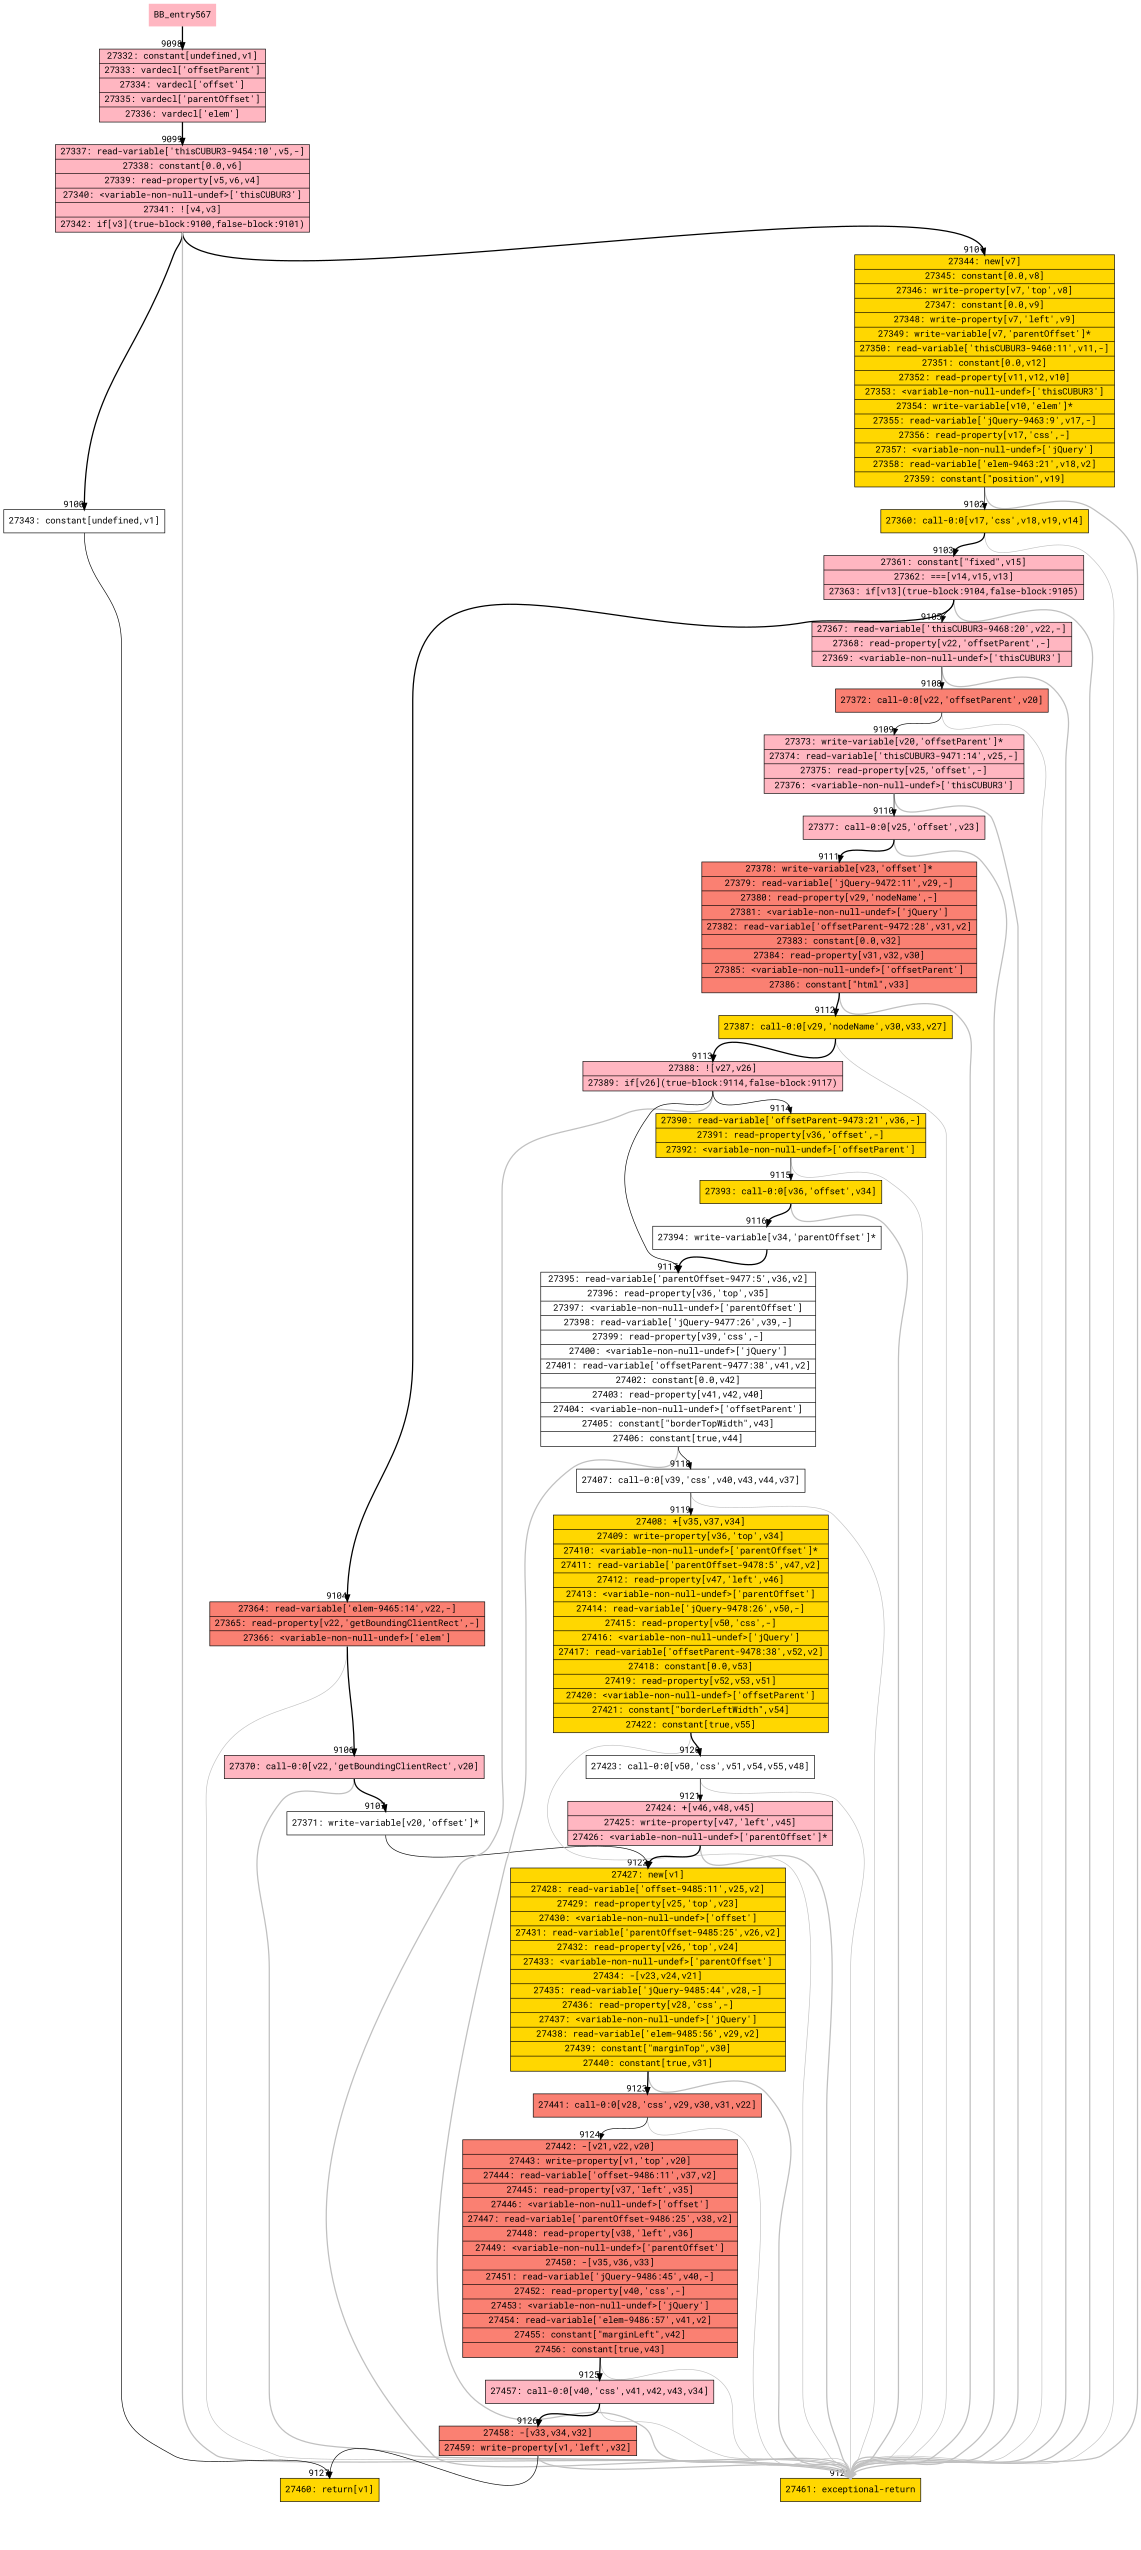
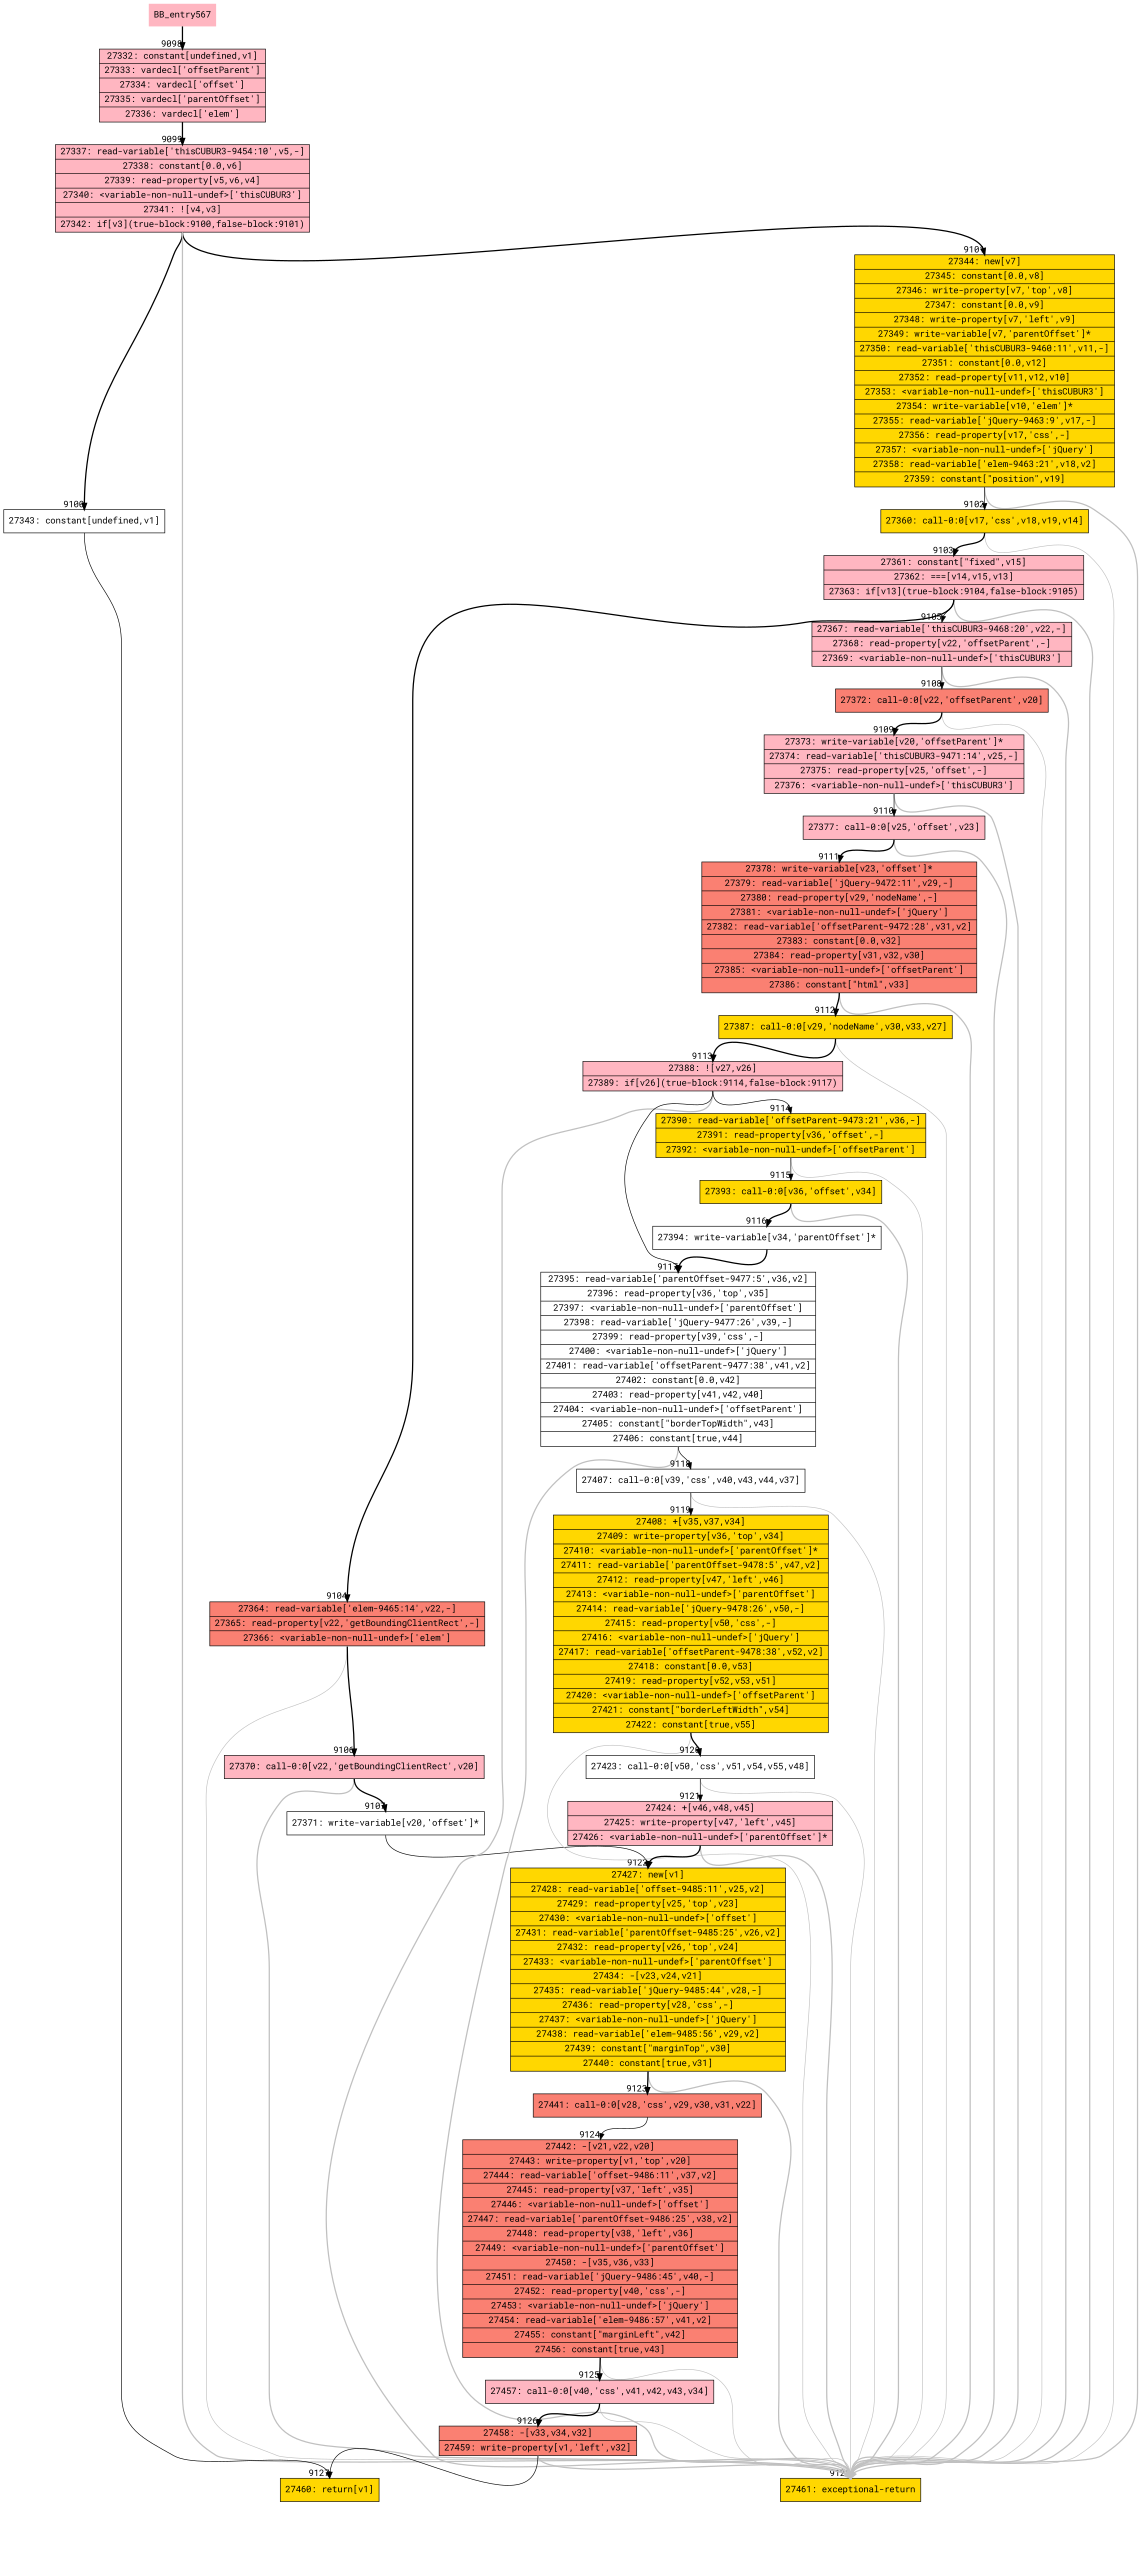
(921, 724) -> (921, 724)
(758, 2286) -> none
